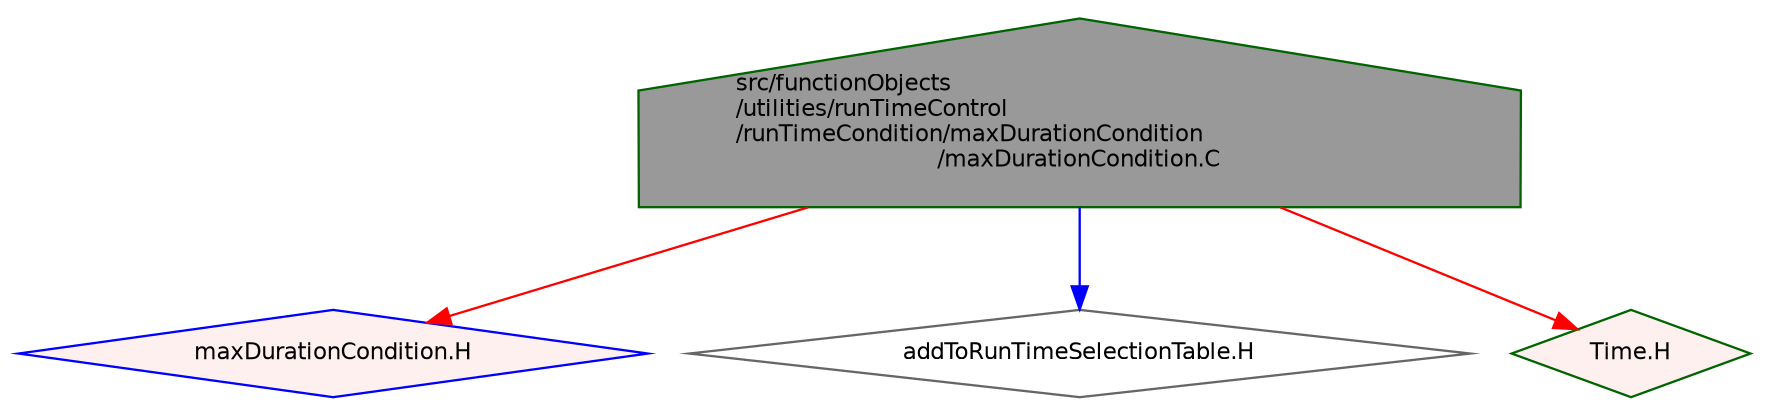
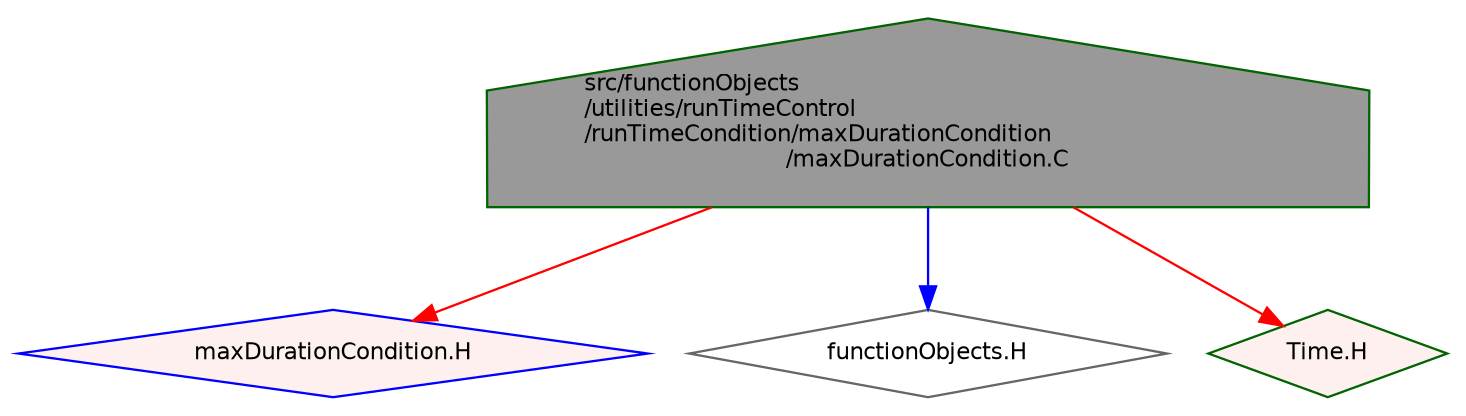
(1080, 354) -> (928, 354)
